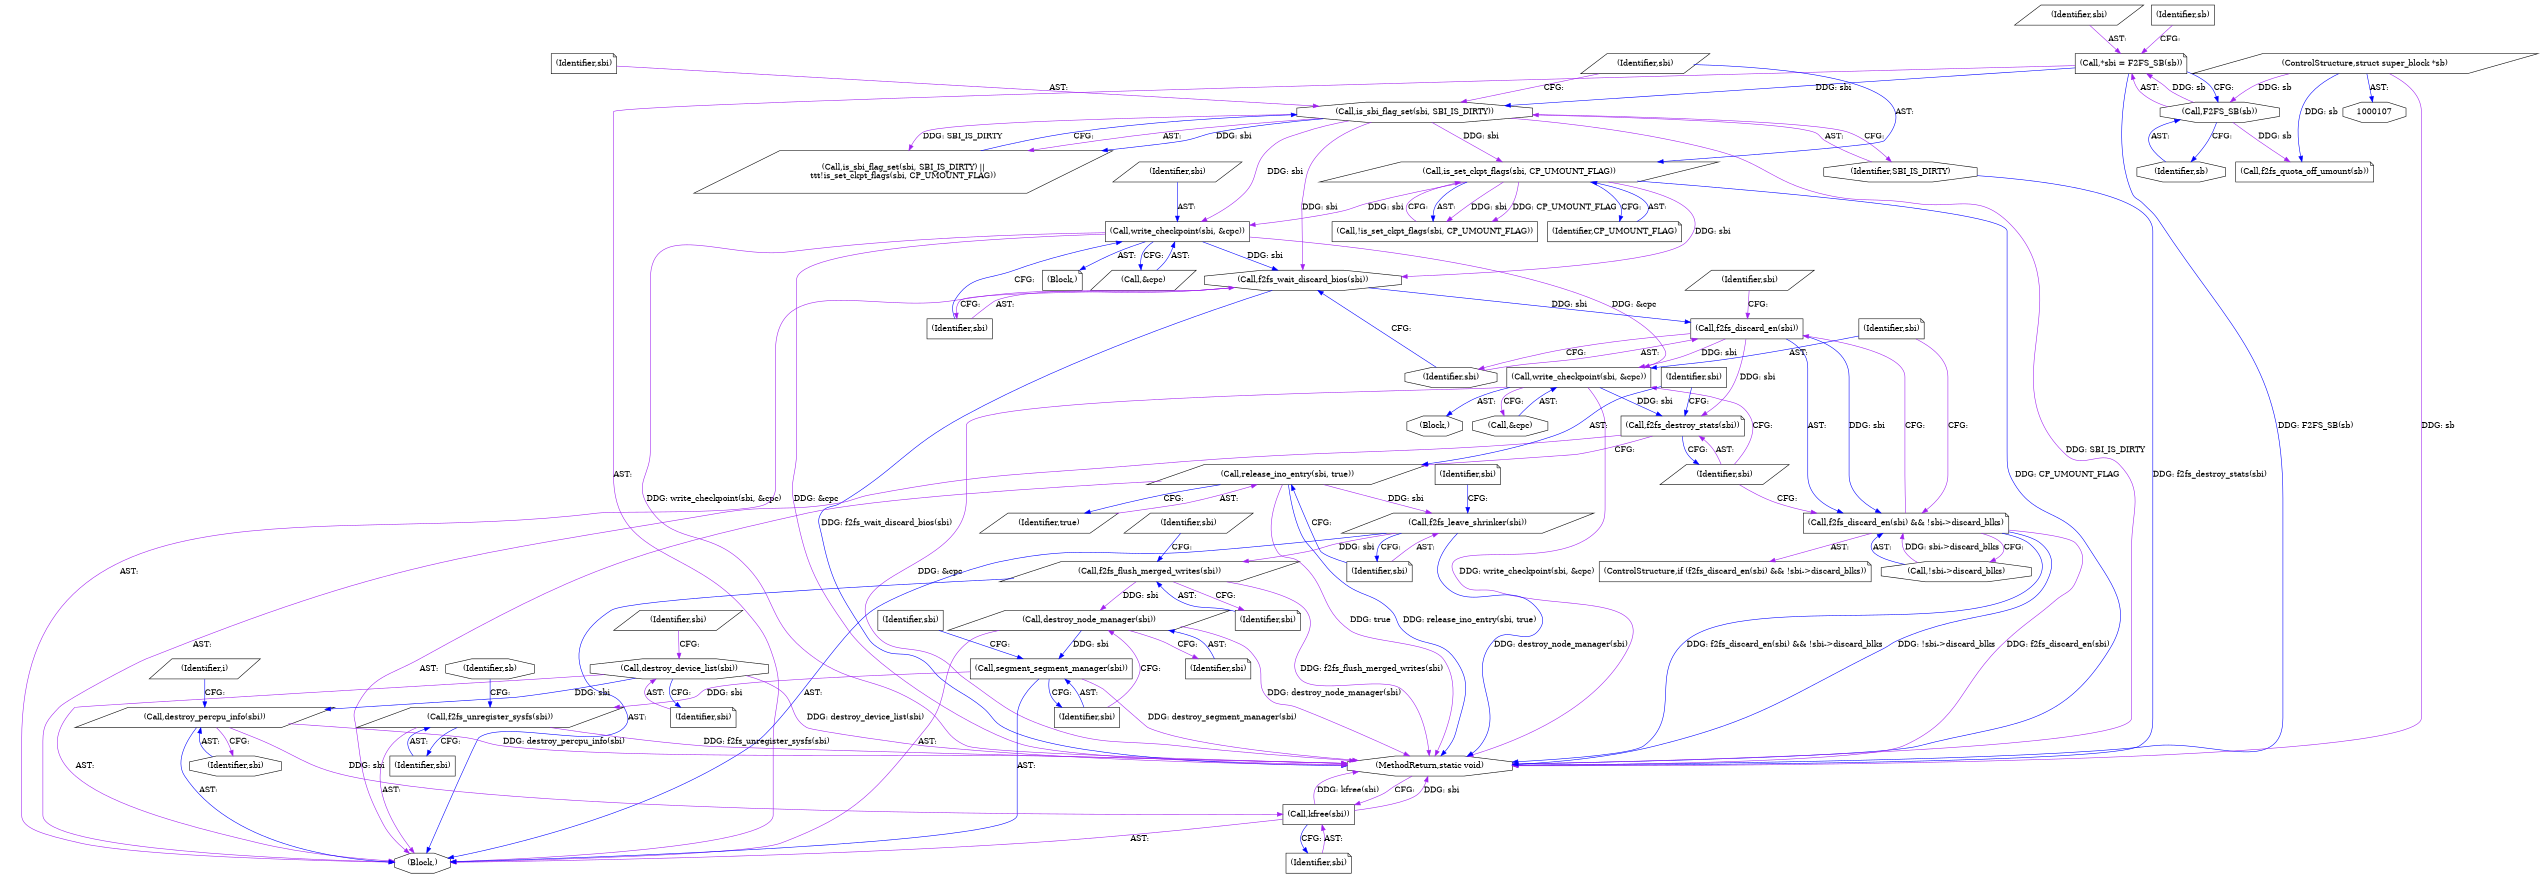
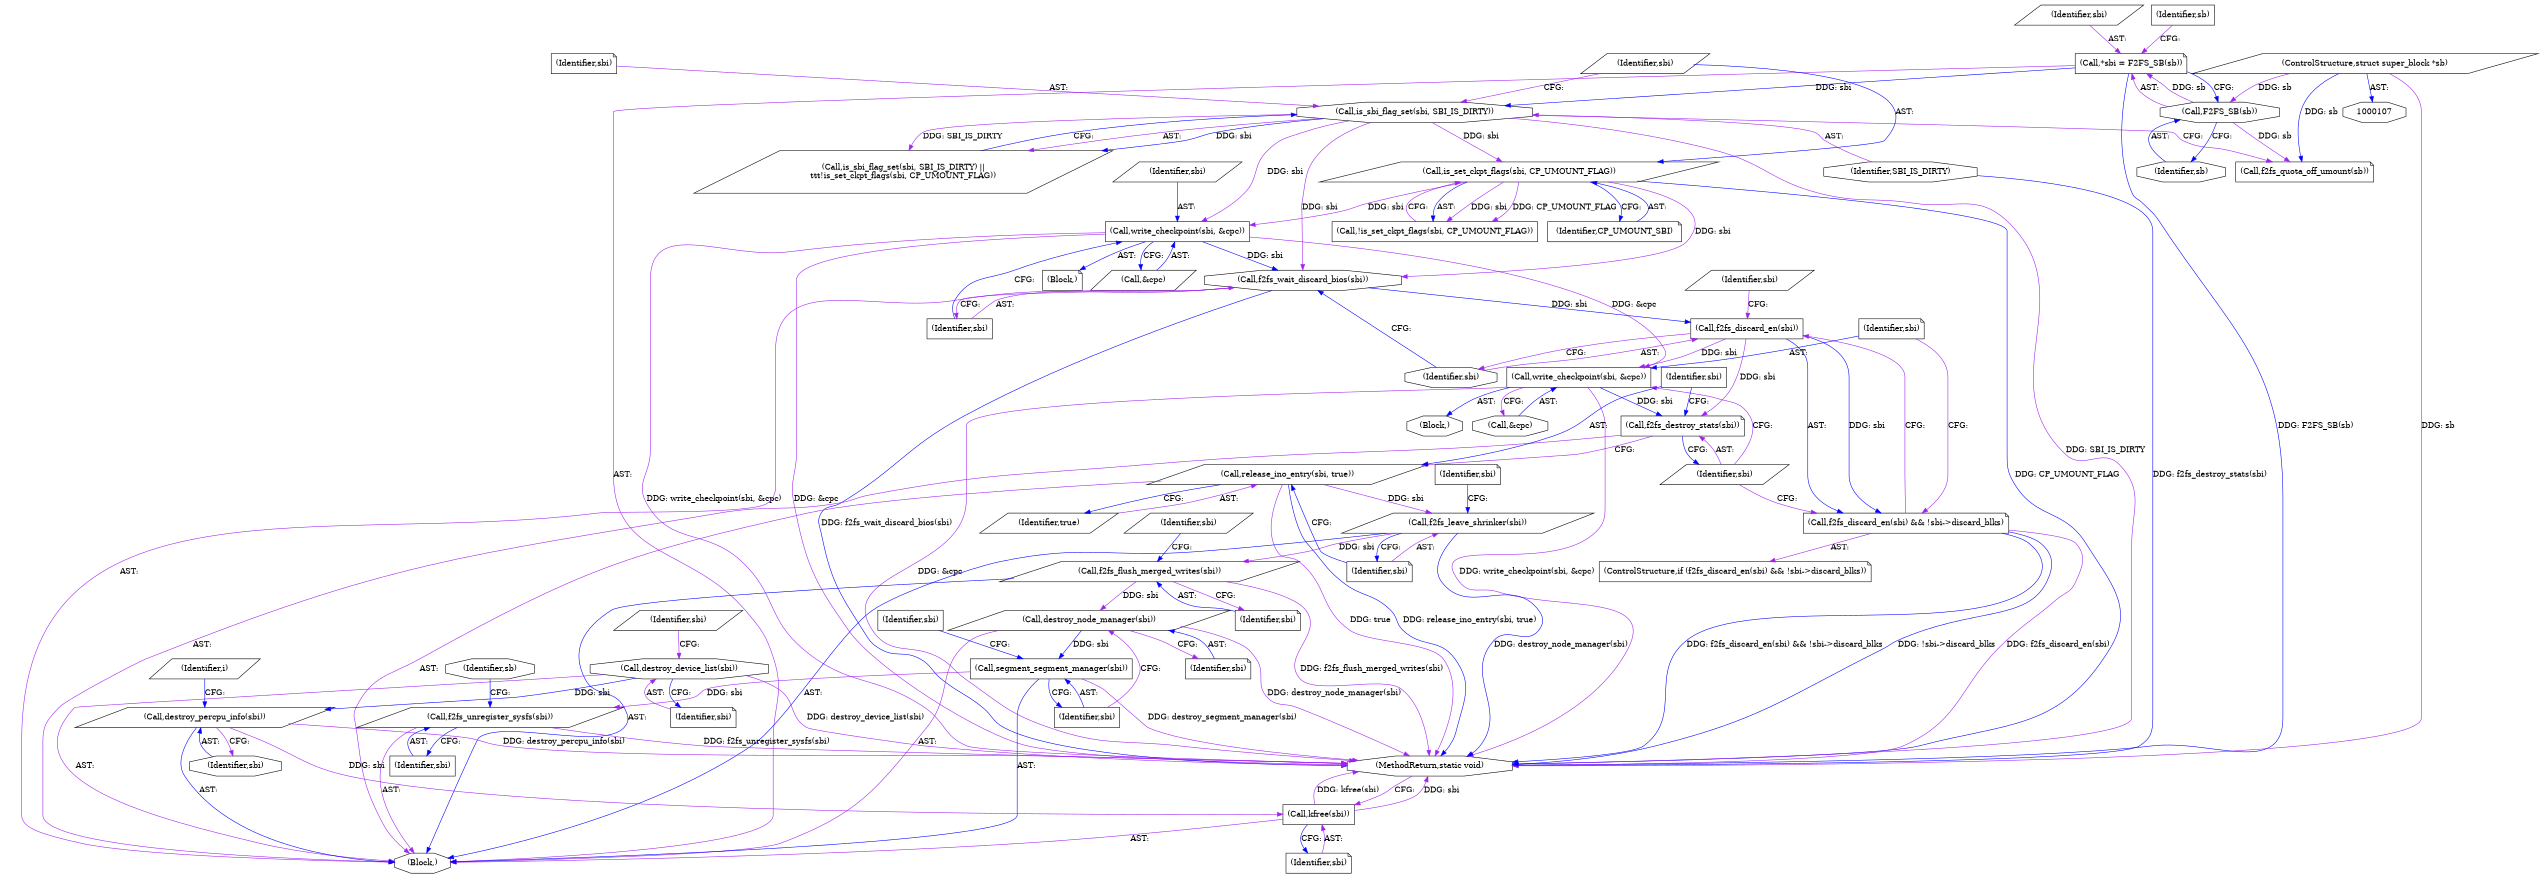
(1796, 125) -> (1903, 124)
(1615, 232) -> (1615, 232)
(1956, 572) -> none
